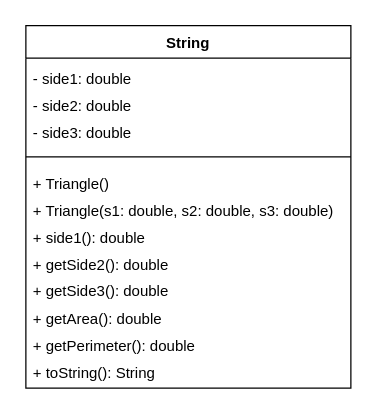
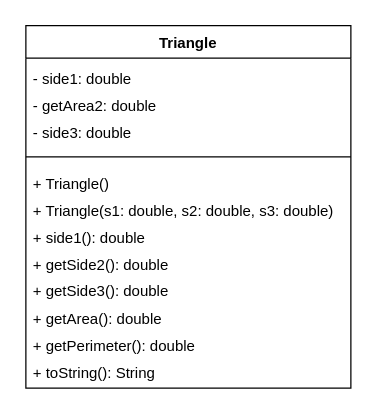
(188, 43) -> (188, 43)
(86, 94) -> (101, 94)
